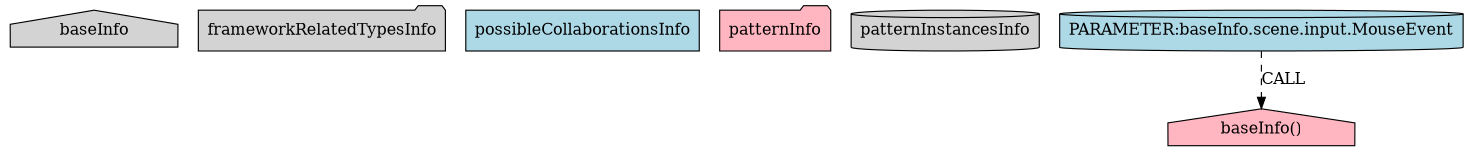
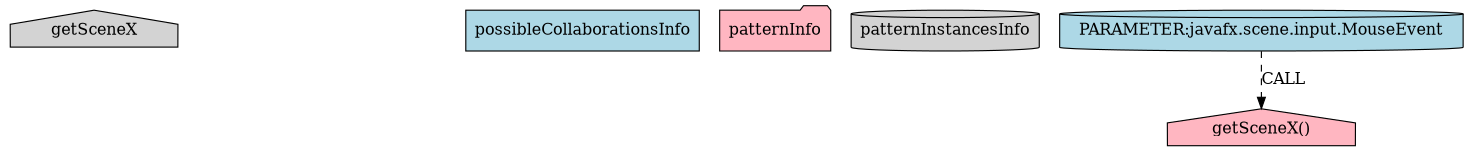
(94, 31) -> (94, 31)
(322, 31) -> none
(1261, 31) -> (1261, 31)
(1261, 129) -> (1261, 129)
